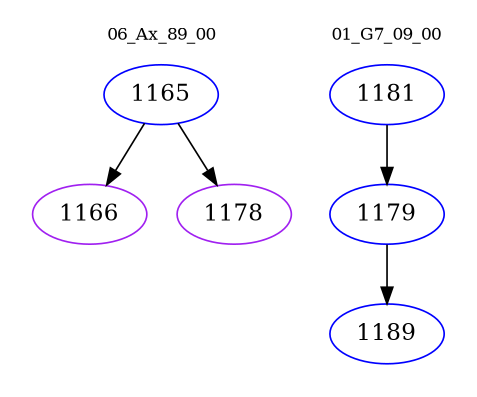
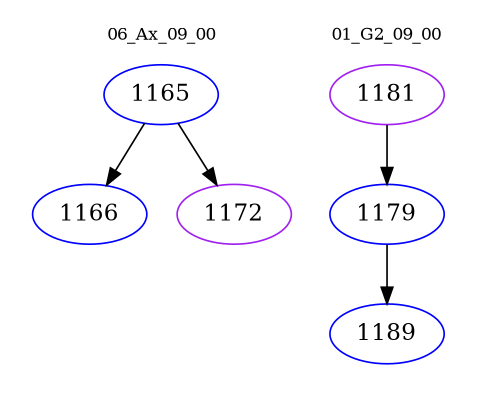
(162, 36) -> (162, 36)
(387, 36) -> (387, 36)
(387, 95) -> (387, 95)
(90, 214) -> (90, 214)
(234, 214) -> (234, 214)
